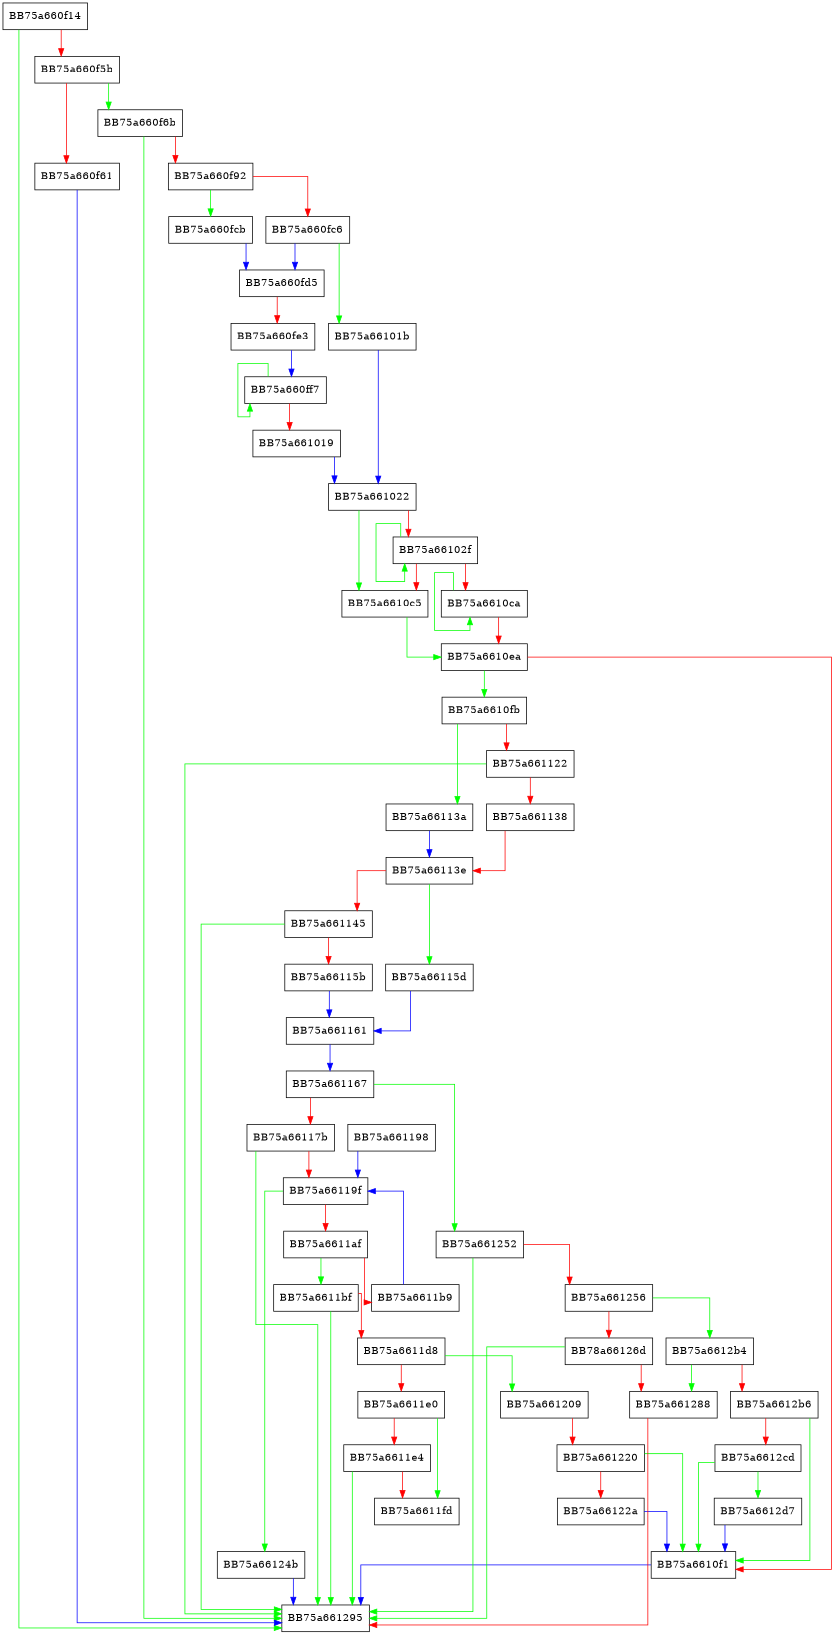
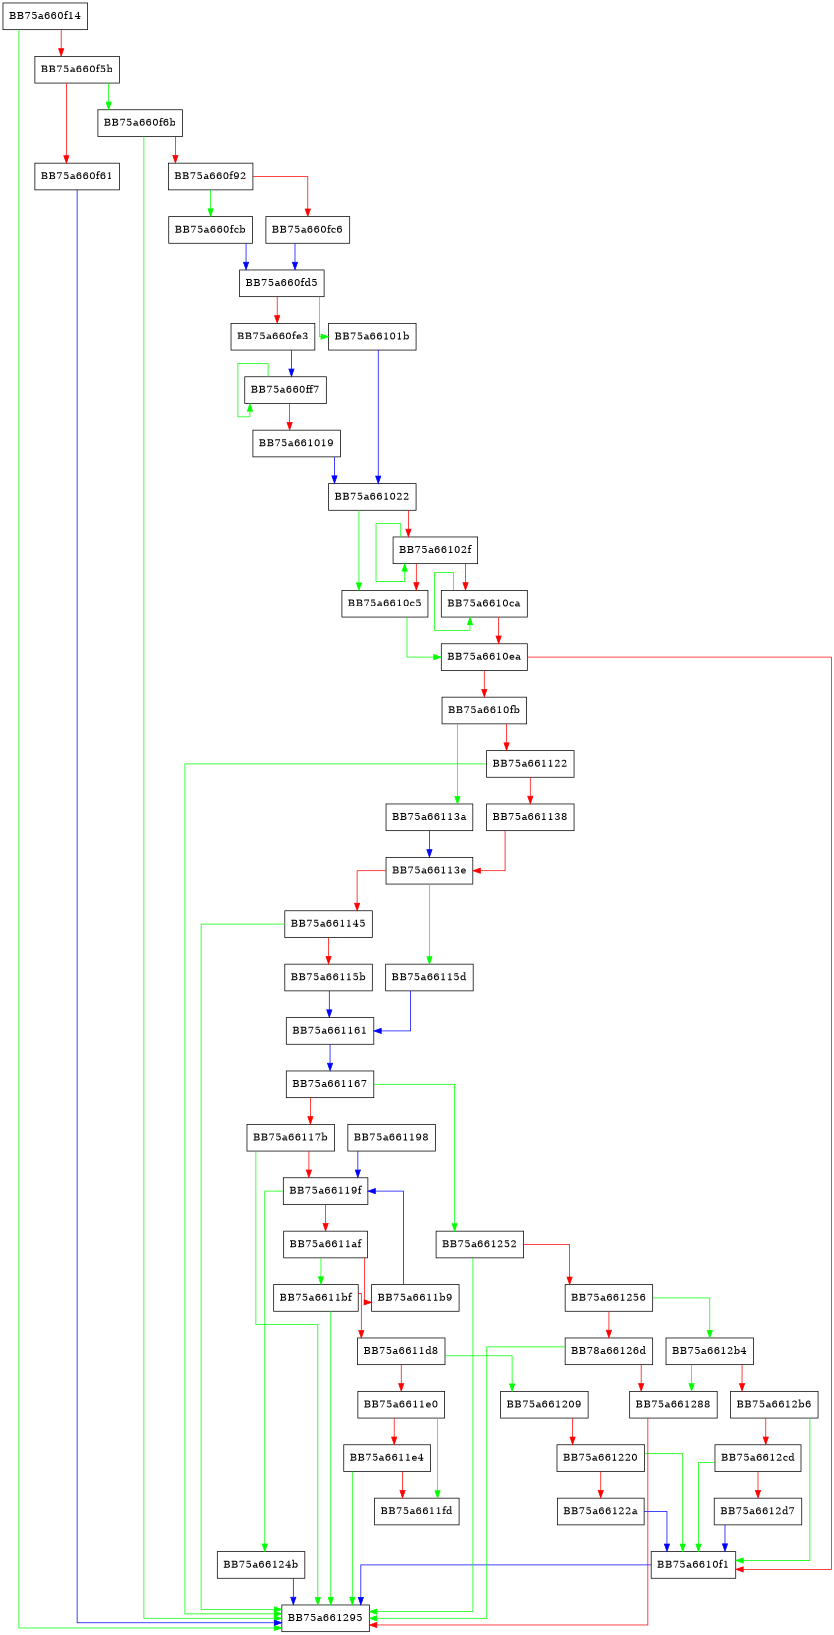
(339, 280) -> (319, 318)
(484, 680) -> (484, 680)
(758, 1481) -> (758, 1481)
